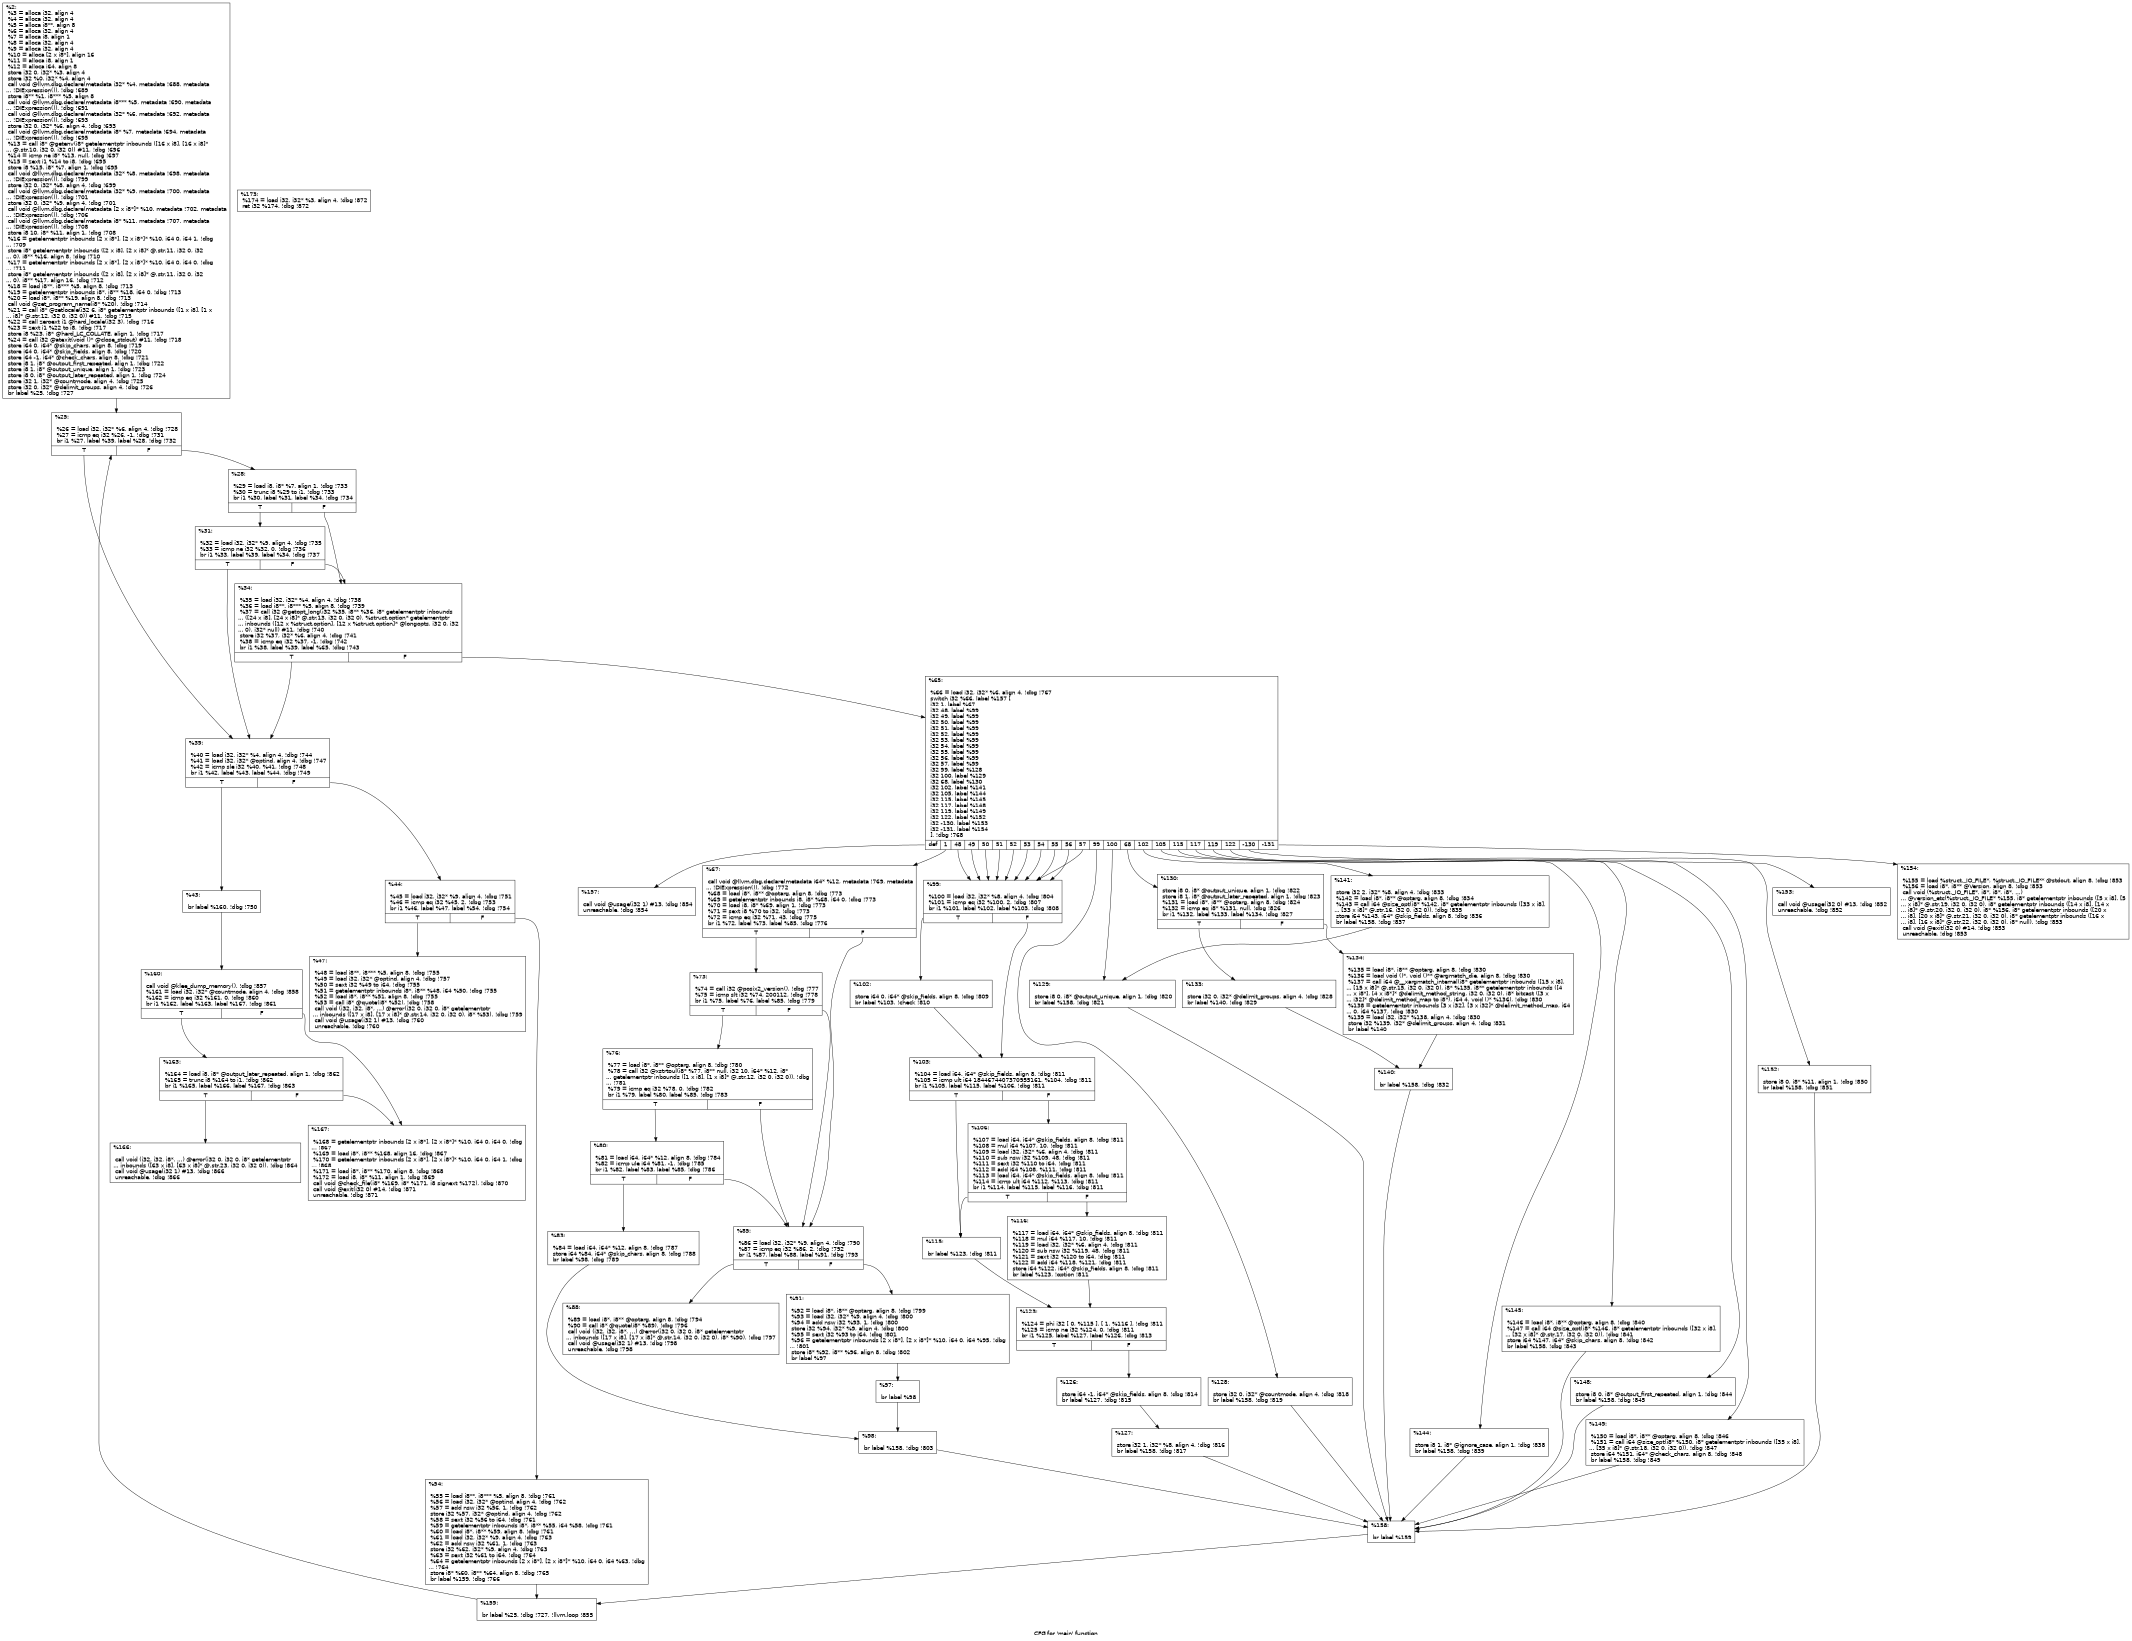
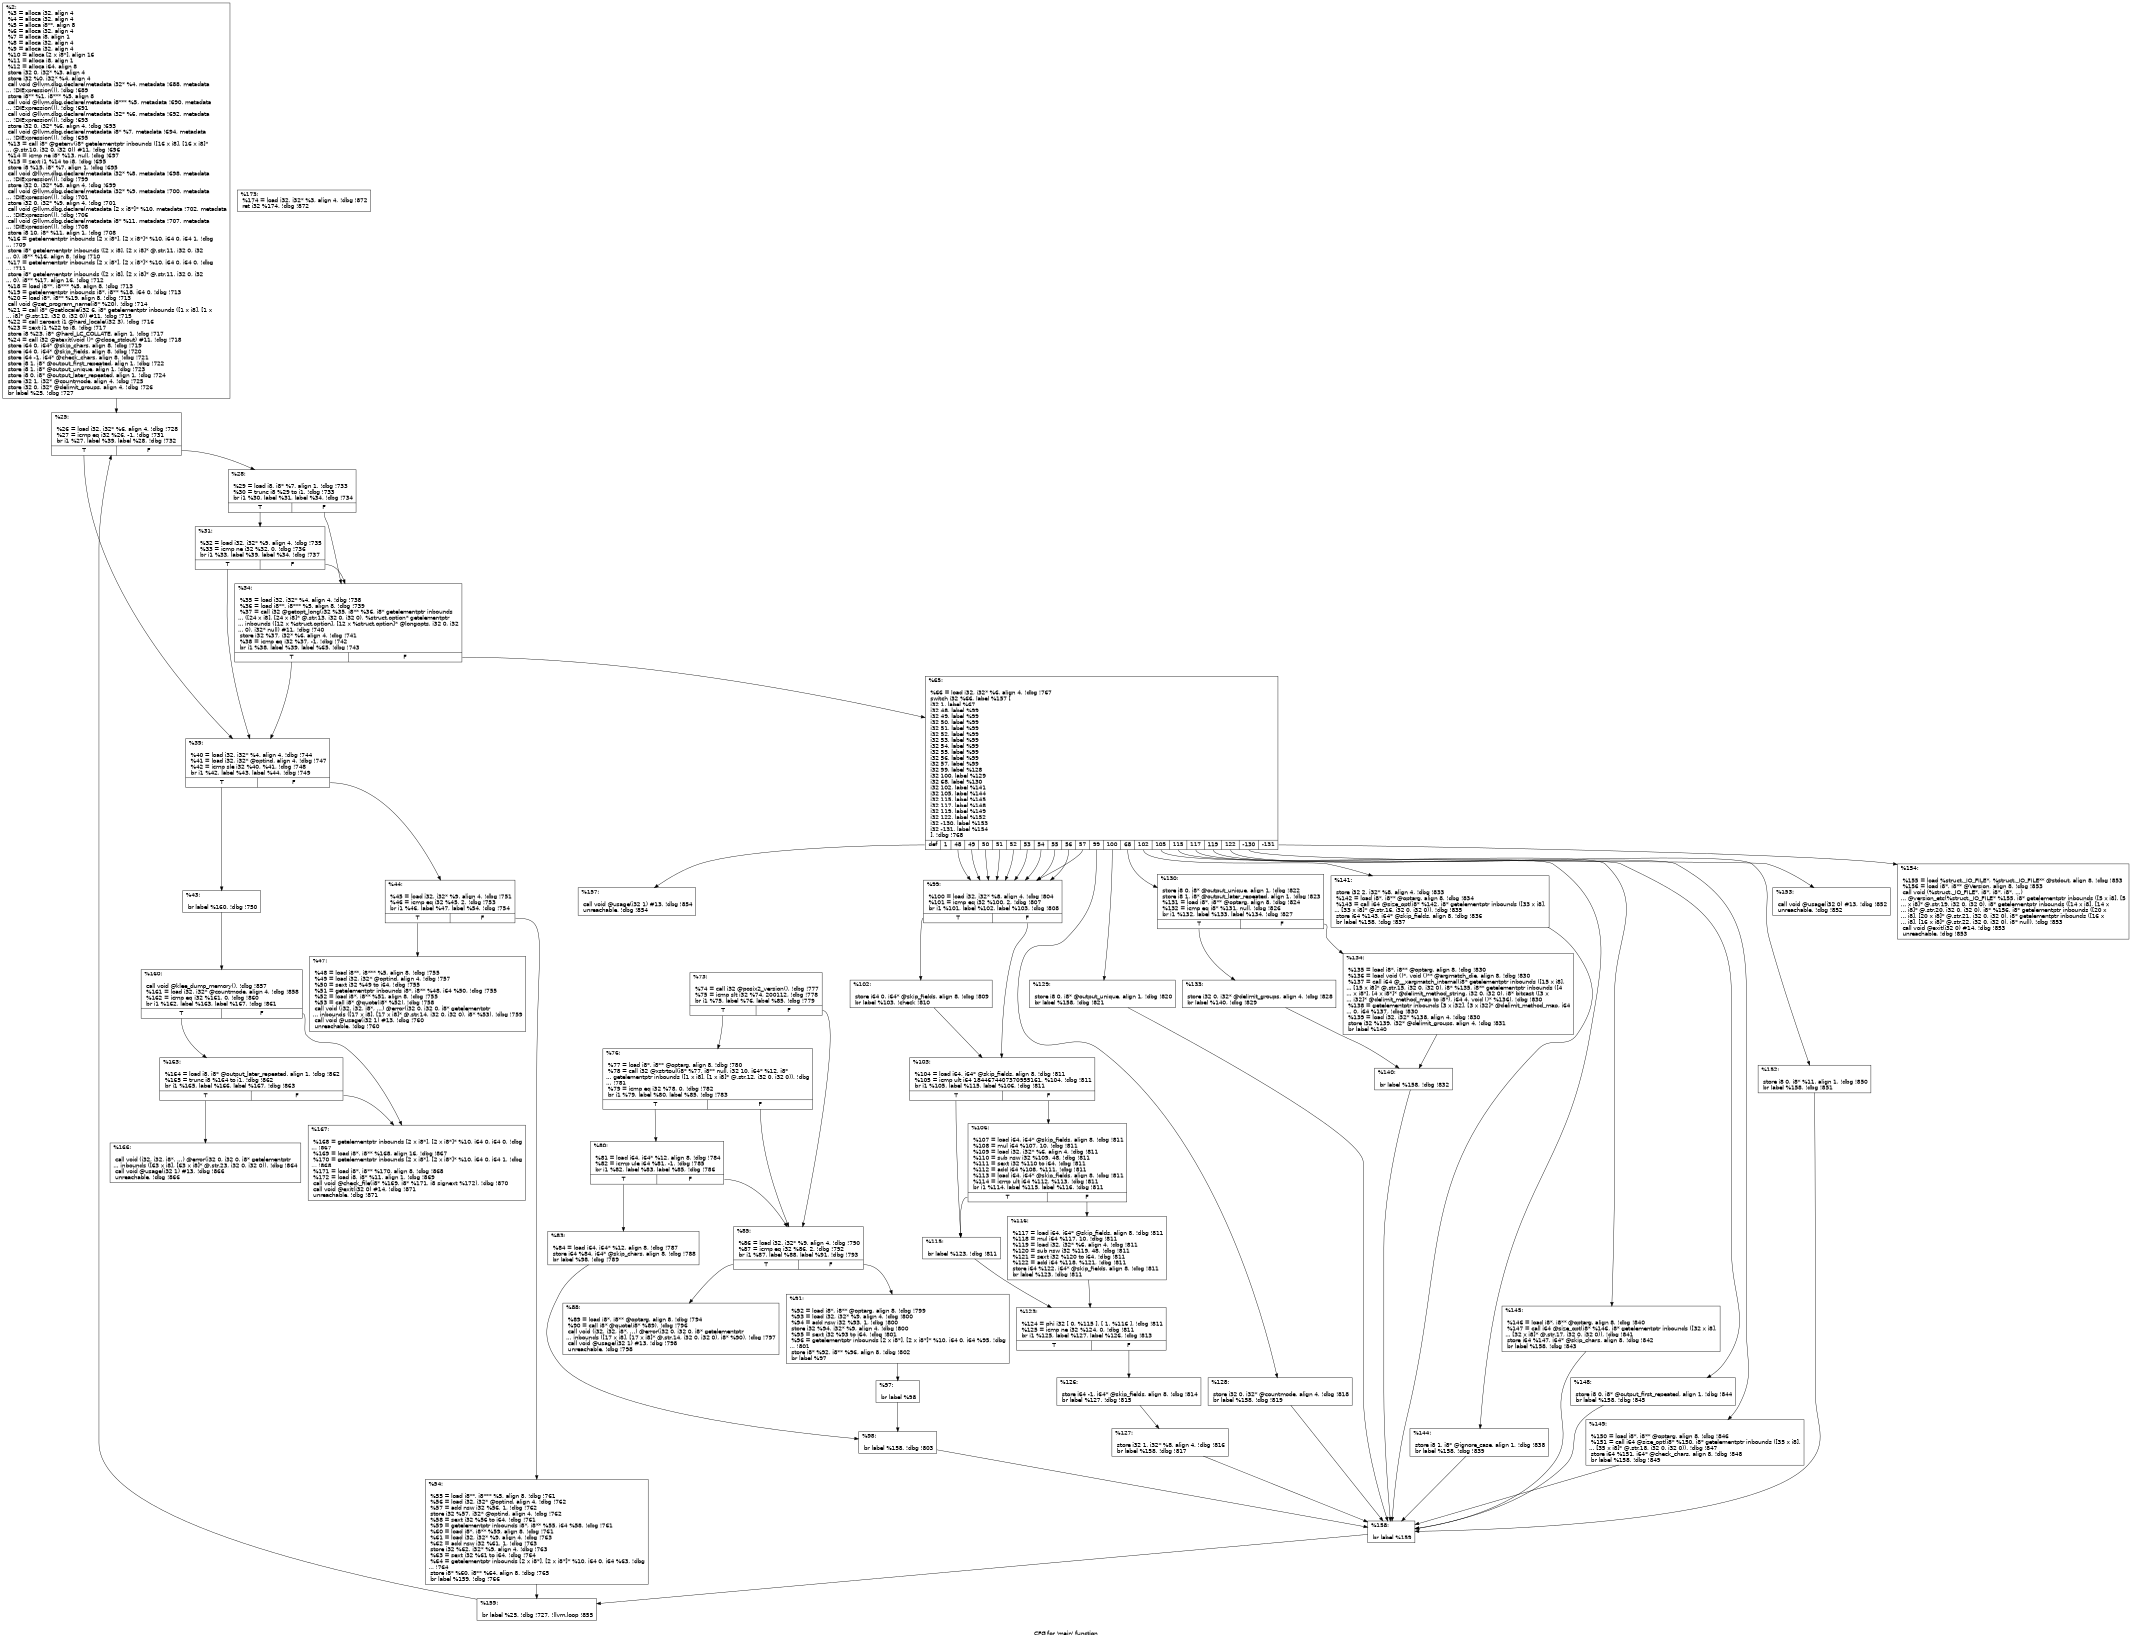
(809, 902) -> none
(1247, 944) -> (1451, 1187)
(1050, 1275) -> (1047, 1275)
